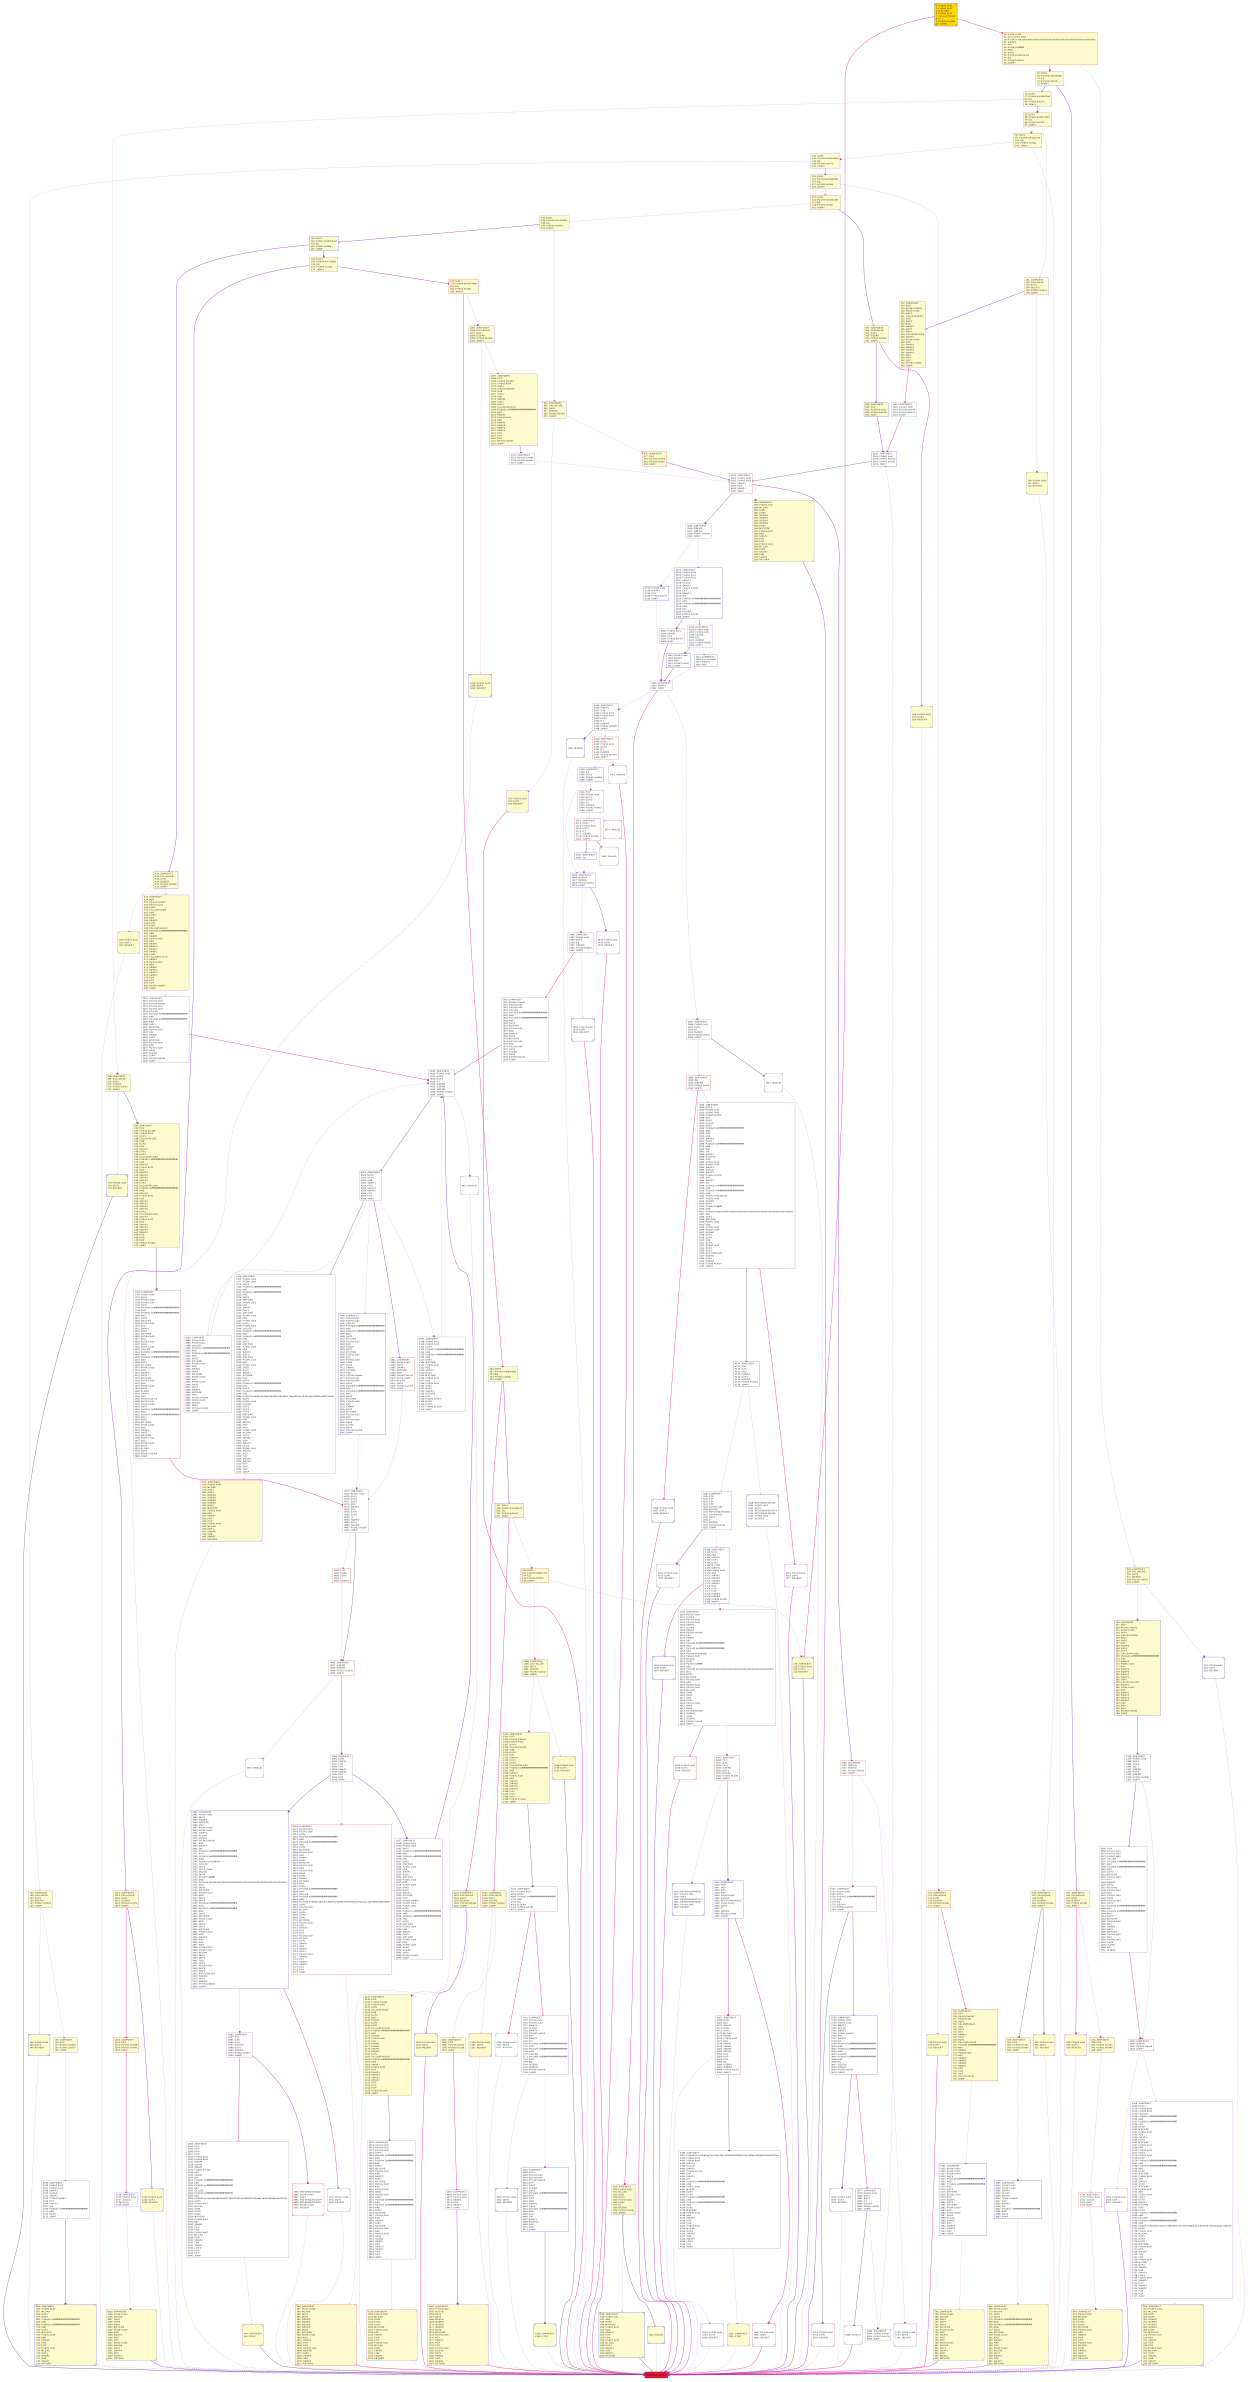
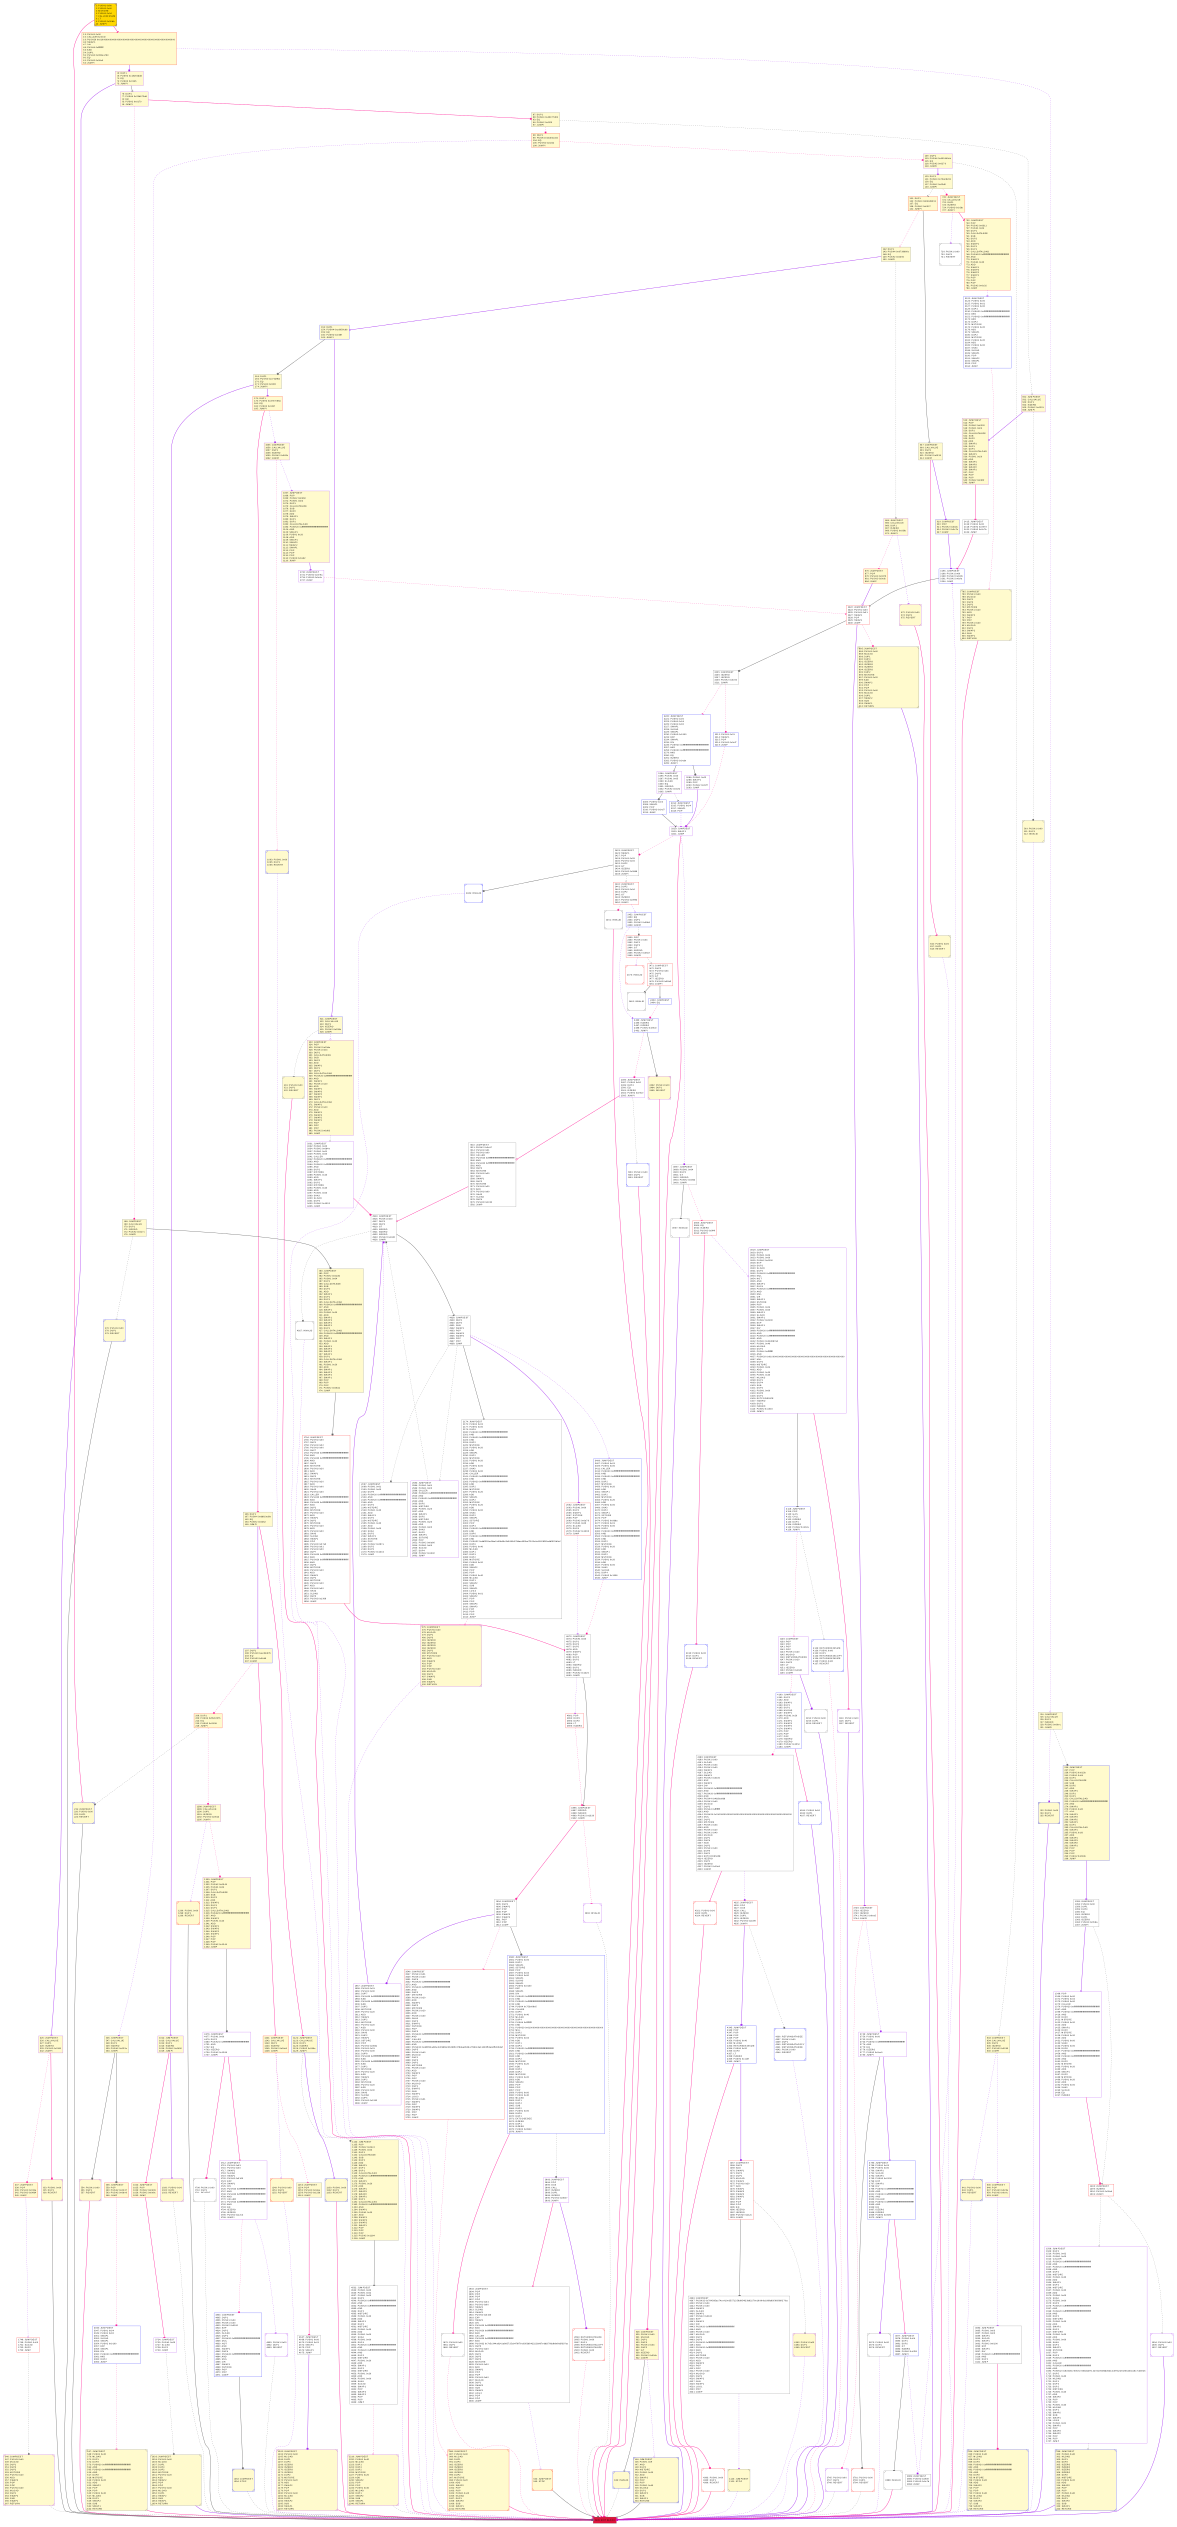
(1037, 483) -> (1033, 831)
(608, 943) -> (659, 1088)
(1213, 1668) -> (1049, 1813)
(817, 1788) -> (663, 1910)
(101, 1928) -> (323, 1920)
(938, 2045) -> (950, 254)
(506, 2200) -> (276, 2345)
(1245, 2296) -> (1041, 2377)
(712, 2335) -> (804, 2345)
(927, 2338) -> none
(1053, 2350) -> (84, 2507)
(1064, 2355) -> (61, 2494)
(711, 2371) -> (687, 2517)
